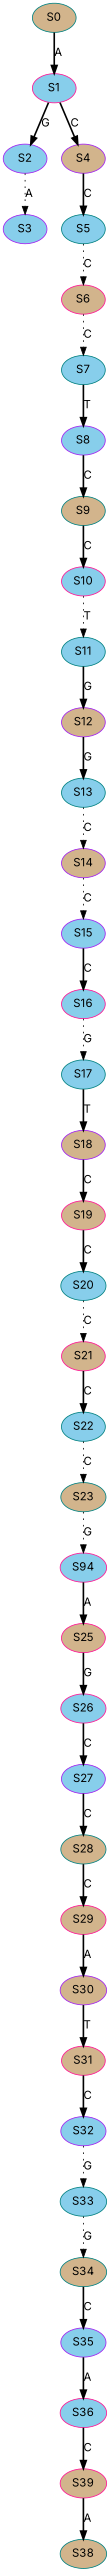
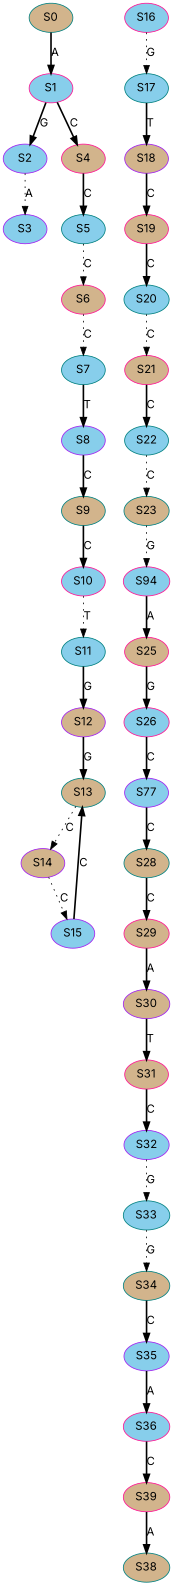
(83, 159) -> (83, 159)
(83, 793) -> (83, 793)
(83, 965) -> (78, 867)
(83, 1779) -> (147, 793)
